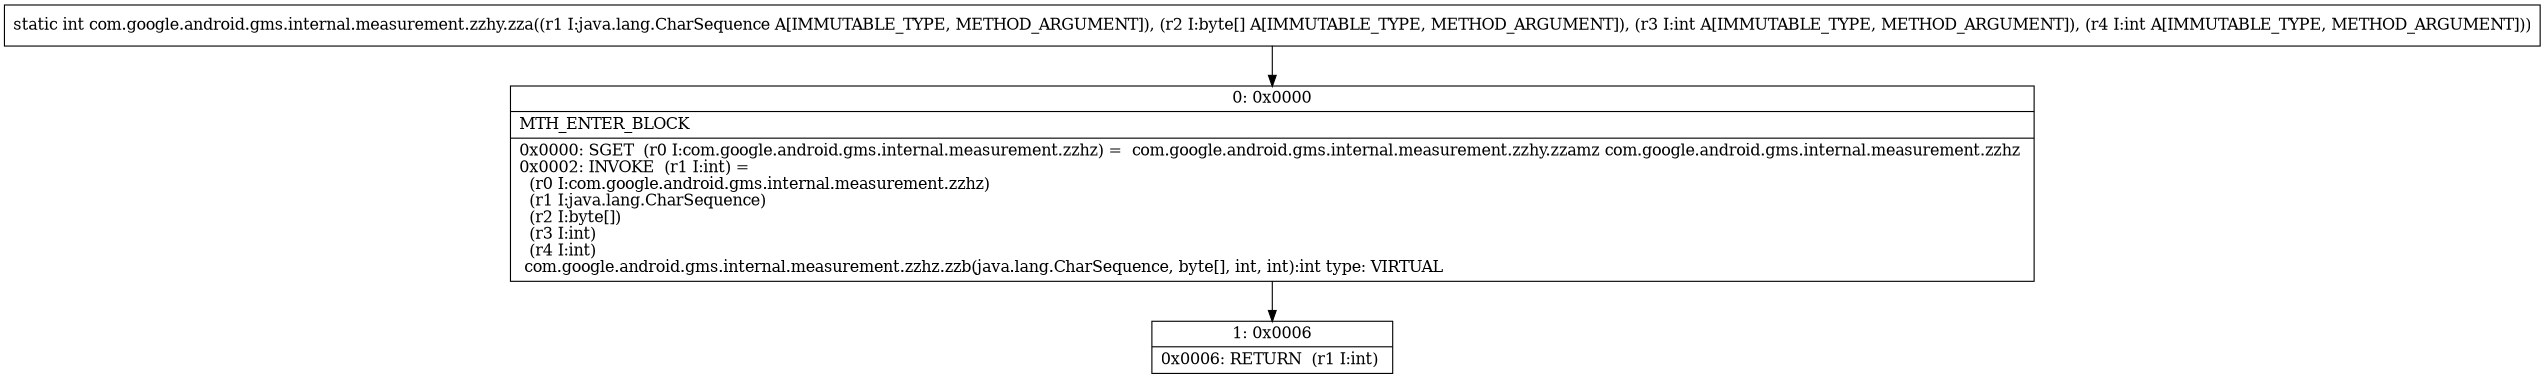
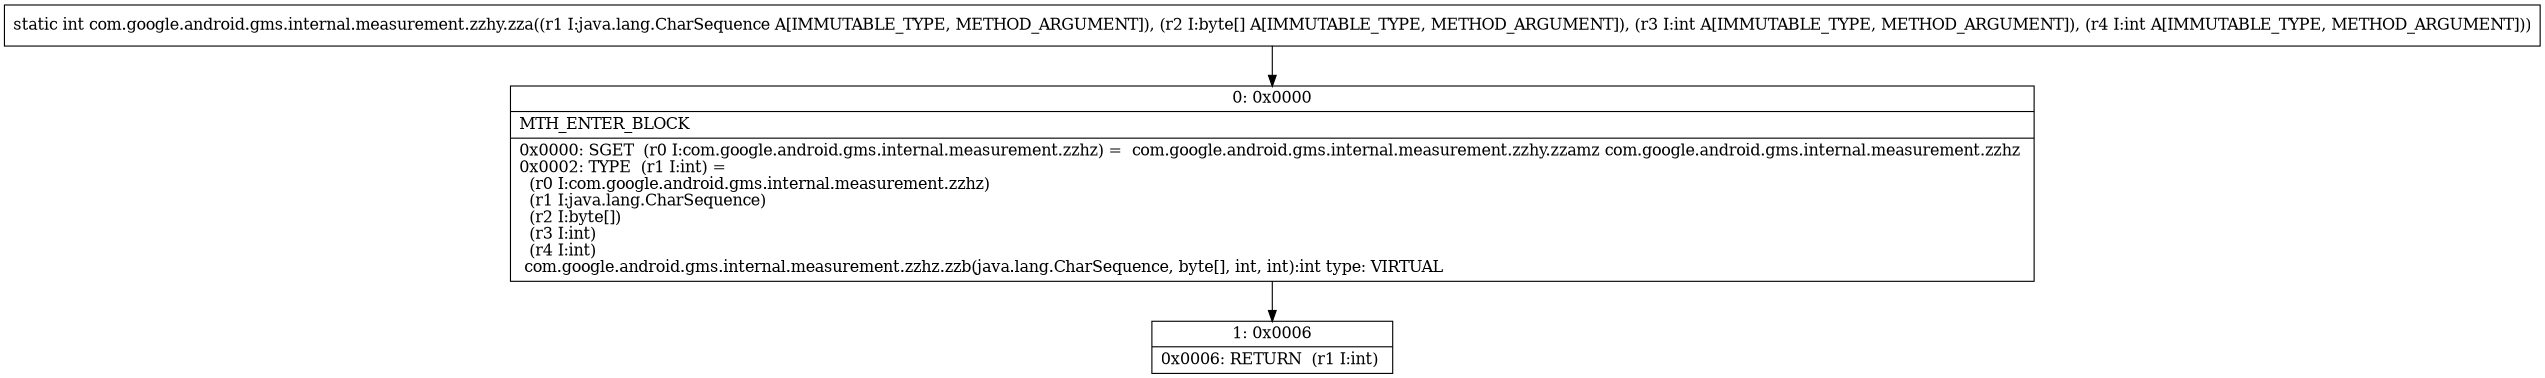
(637, 168) -> (625, 168)
